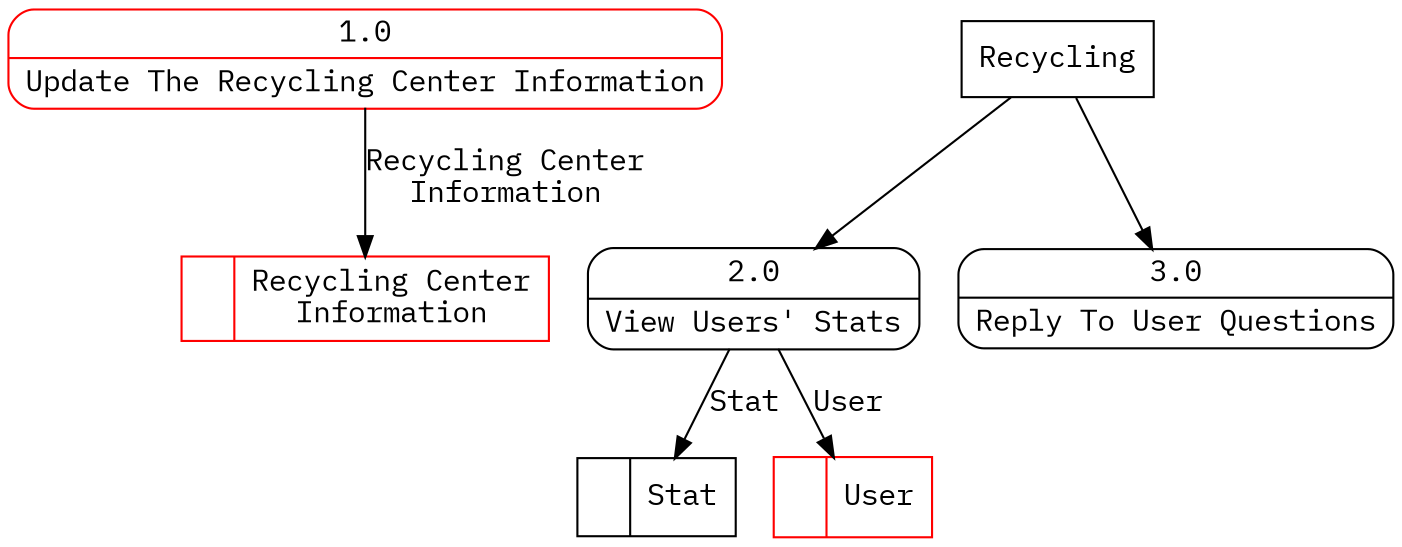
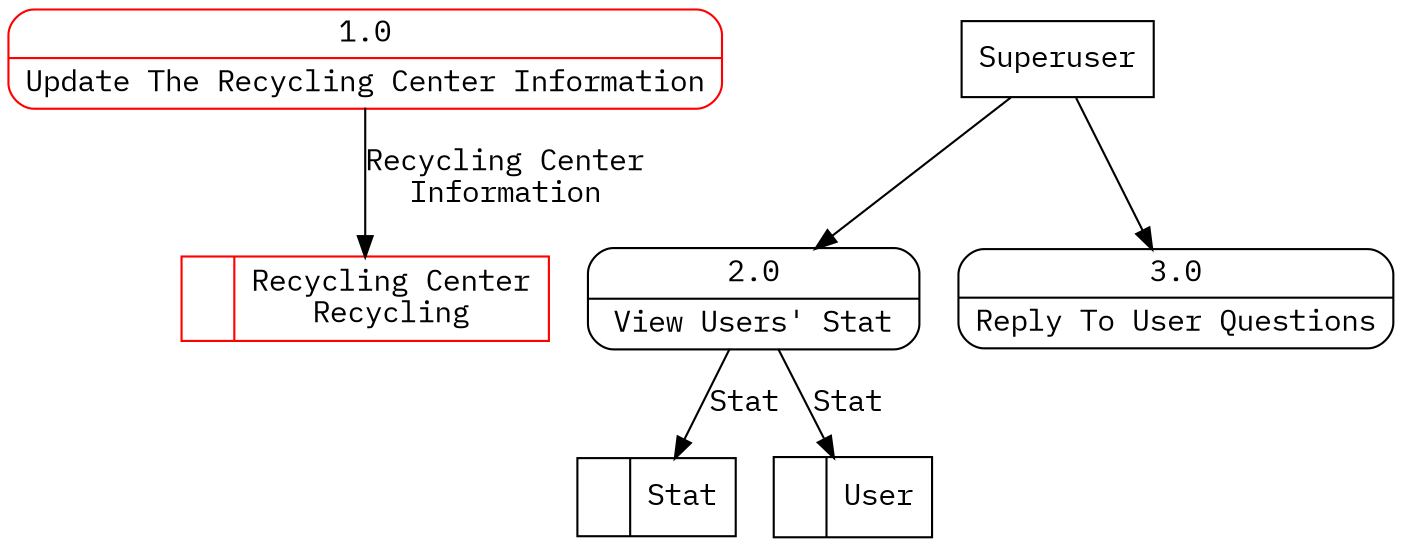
(1058, 59) -> (1058, 59)
(392, 314) -> (392, 314)
(754, 323) -> (754, 323)
(849, 403) -> (849, 403)
(853, 497) -> (853, 497)
